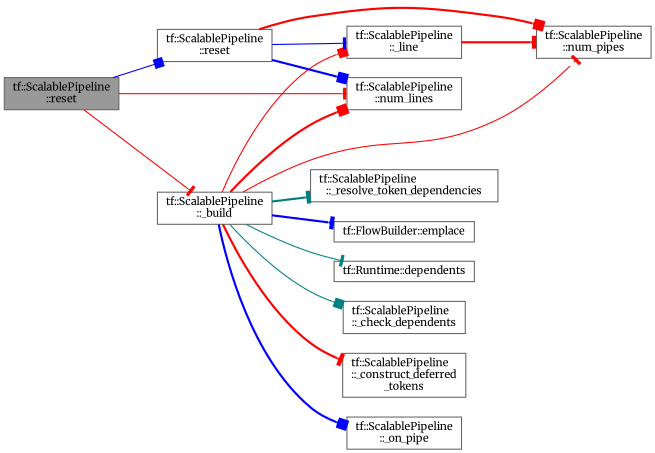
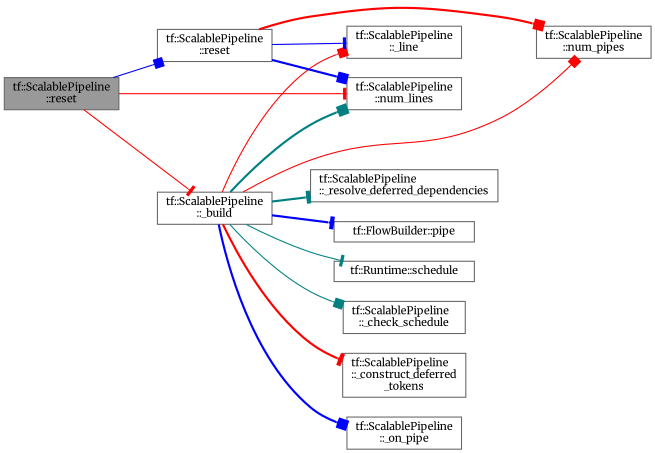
(496, 42) -> none
(413, 142) -> (413, 142)
(279, 146) -> (279, 146)
(404, 186) -> (404, 186)
(404, 232) -> (404, 232)
(404, 271) -> (404, 271)
(404, 317) -> (404, 317)
